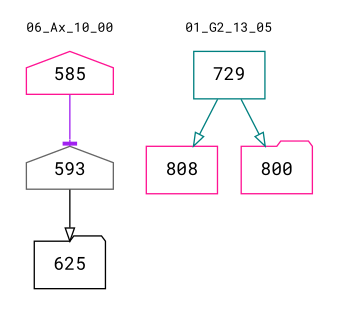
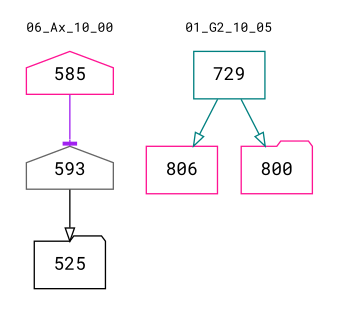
(229, 28) -> (229, 28)
(182, 170) -> (182, 170)
(70, 265) -> (70, 265)
